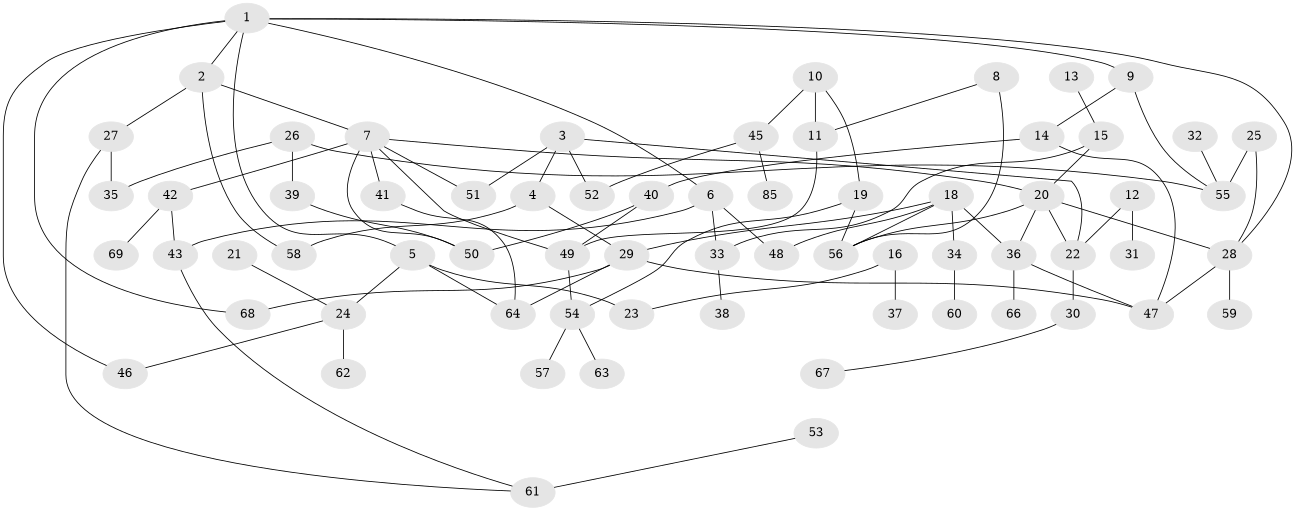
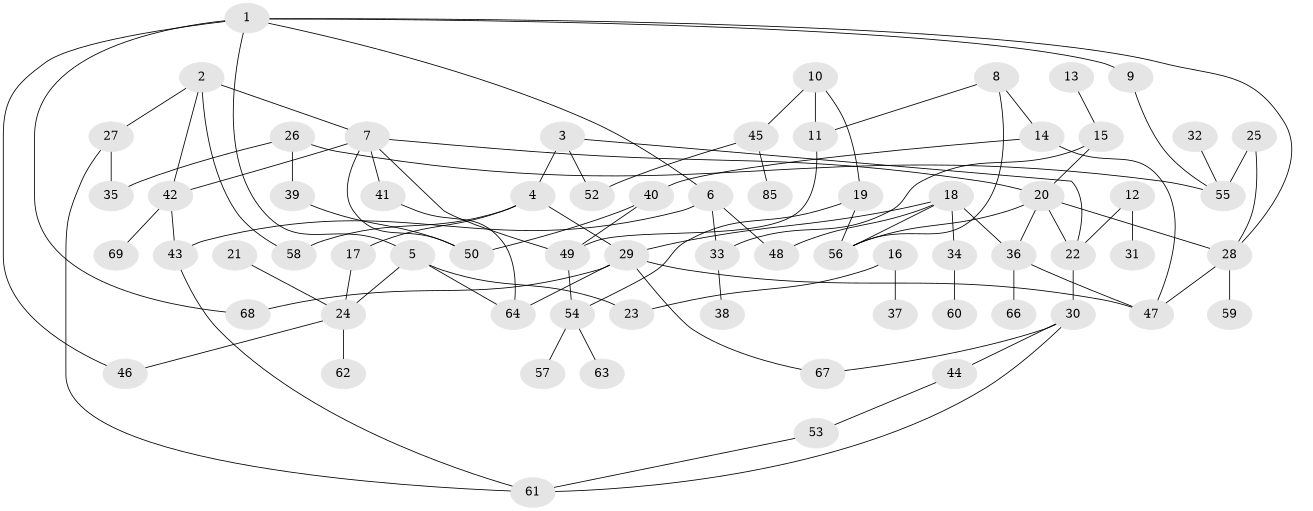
(224, 48) -> (186, 137)
(1091, 104) -> (1019, 107)
(474, 196) -> none
none -> (353, 255)
none -> (707, 338)
none -> (955, 374)
none -> (824, 454)
